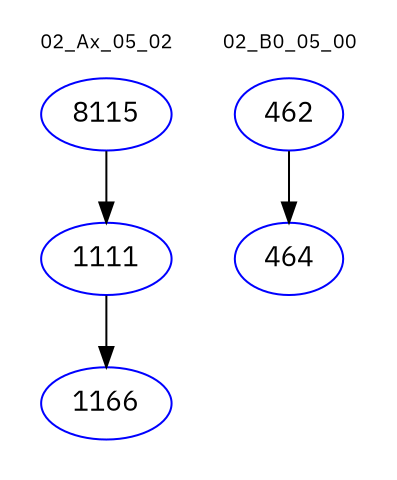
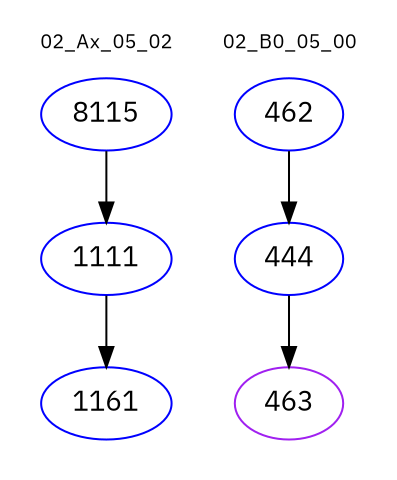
(289, 259) -> (289, 259)
(106, 403) -> (106, 403)
none -> (289, 403)
